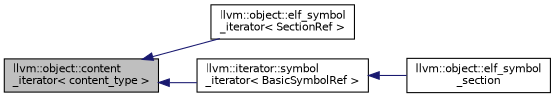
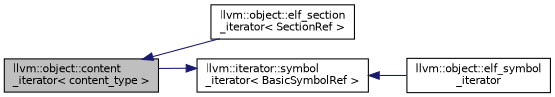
(283, 22) -> (283, 22)
(479, 75) -> (479, 75)
(183, 83) -> (172, 68)
